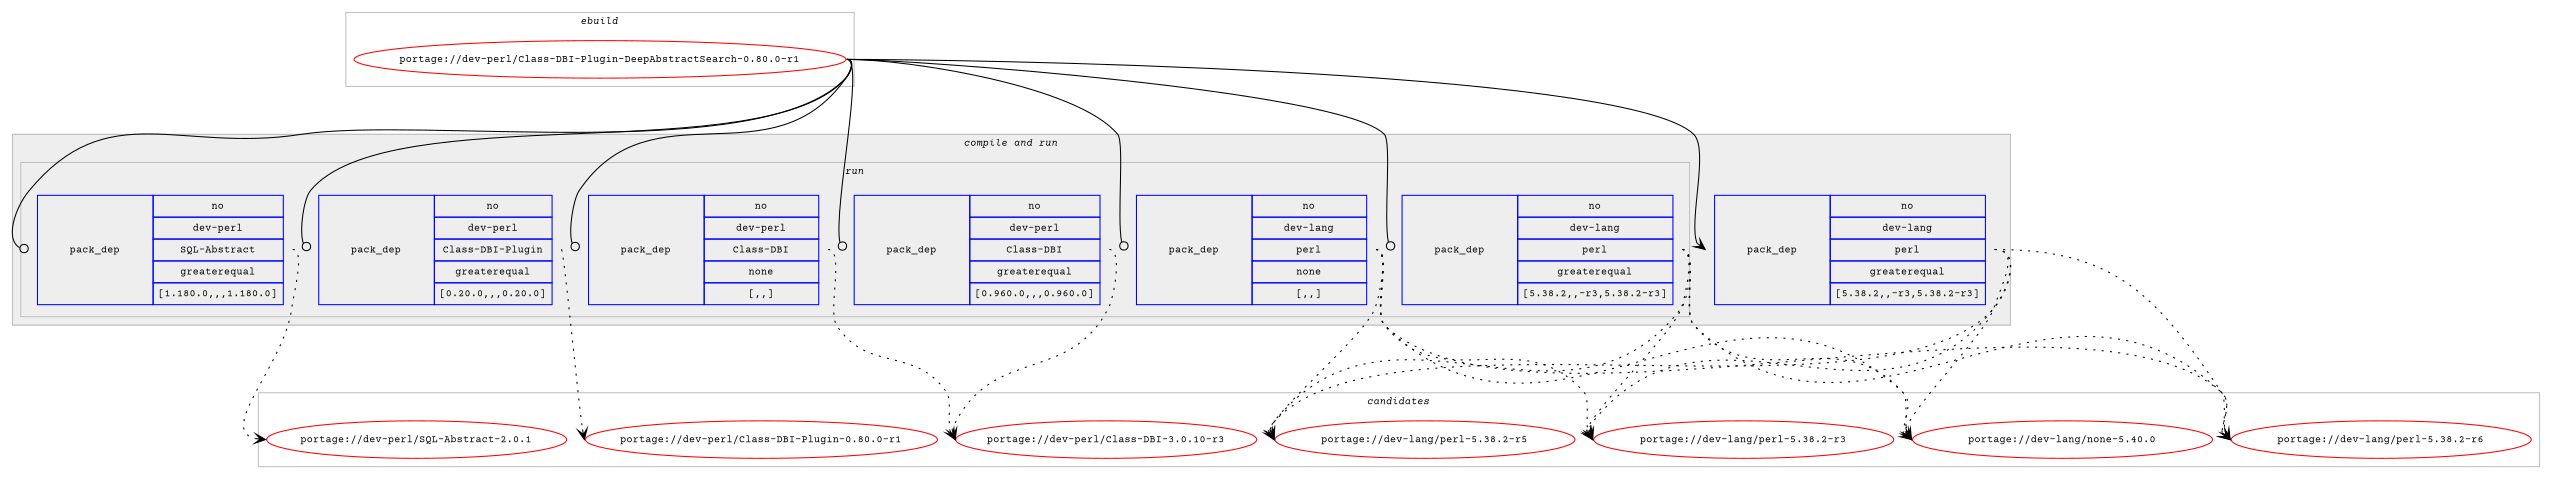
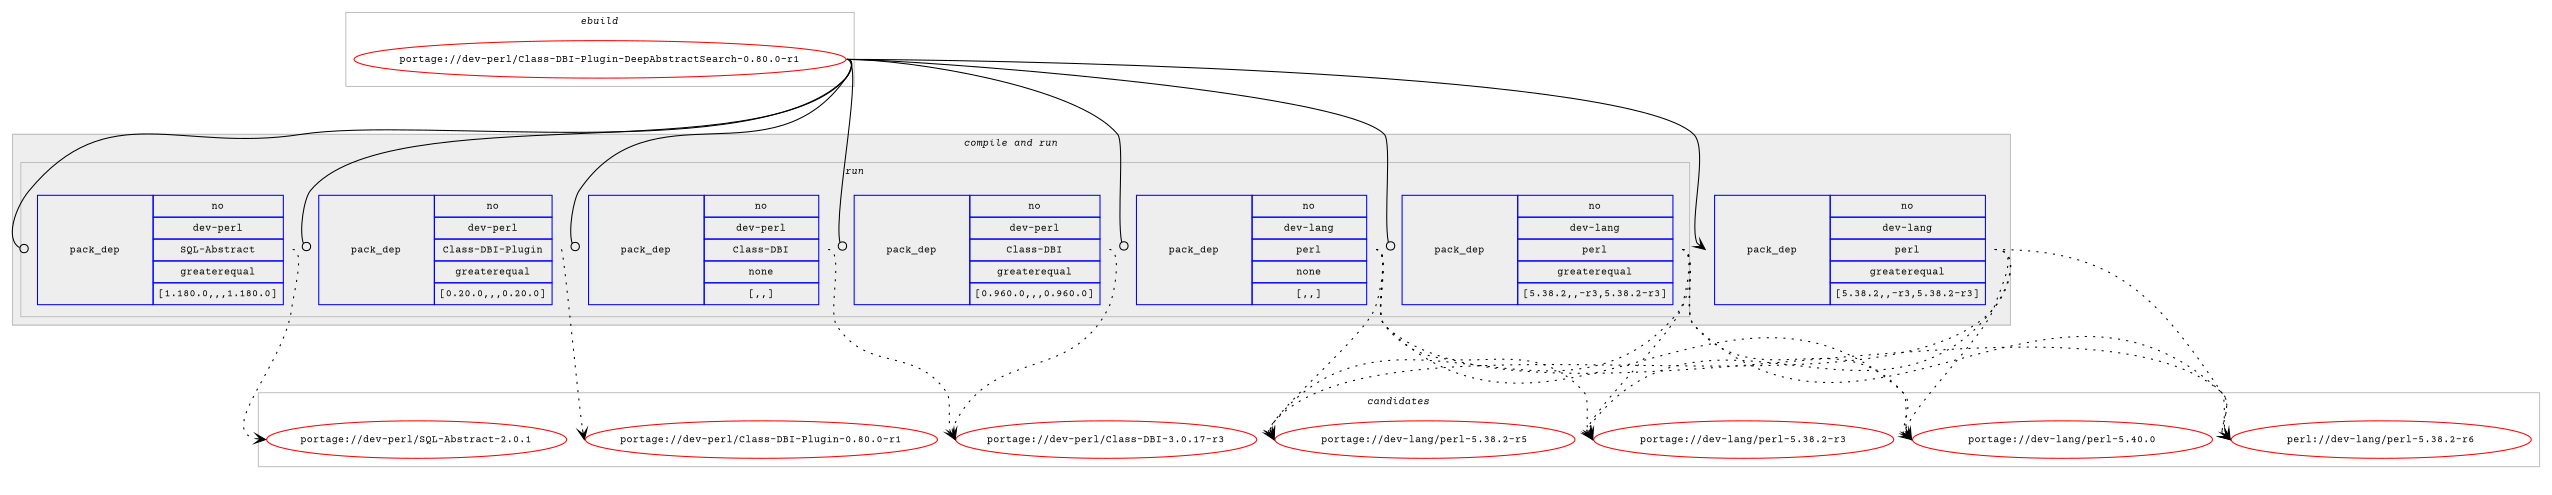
(1106, 440) -> (1106, 440)
(2062, 440) -> (2062, 440)
(2381, 440) -> (2381, 440)
